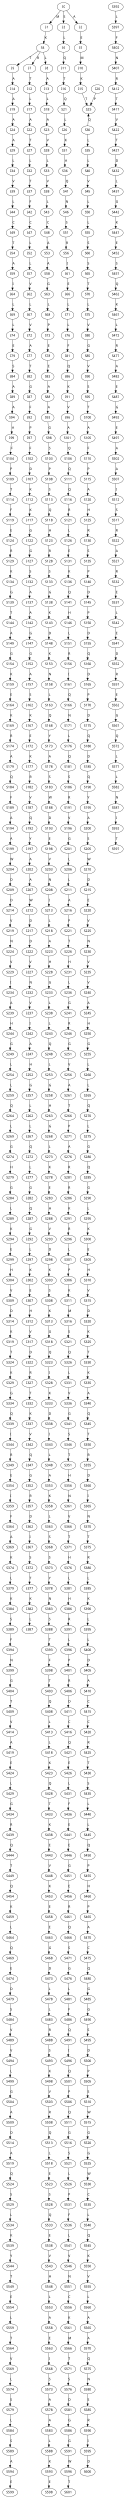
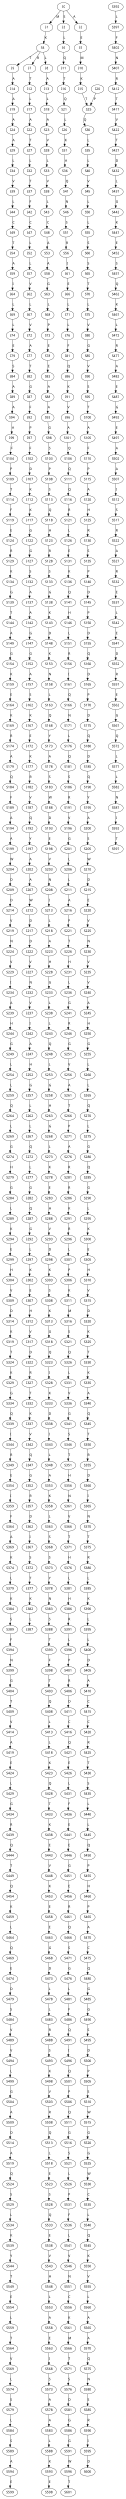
(88, 121) -> (84, 119)
